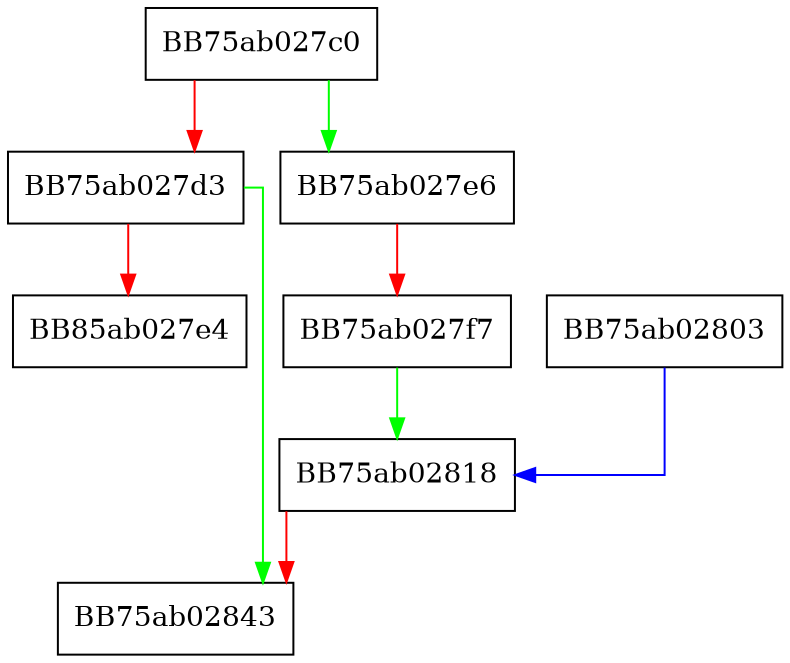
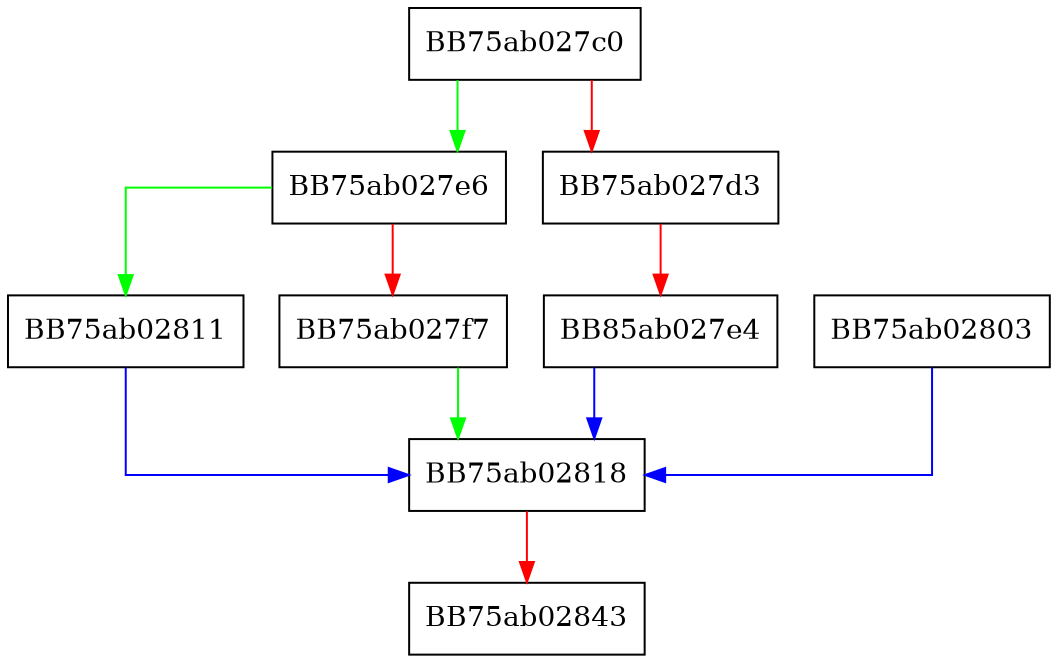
none -> (126, 331)
(263, 366) -> none
none -> (594, 393)
